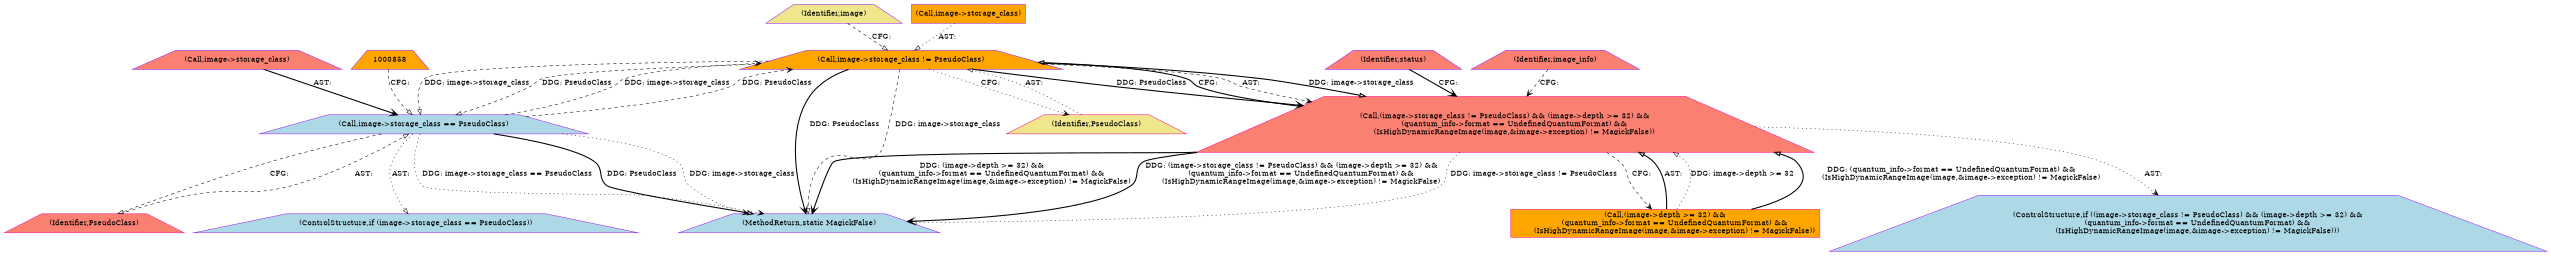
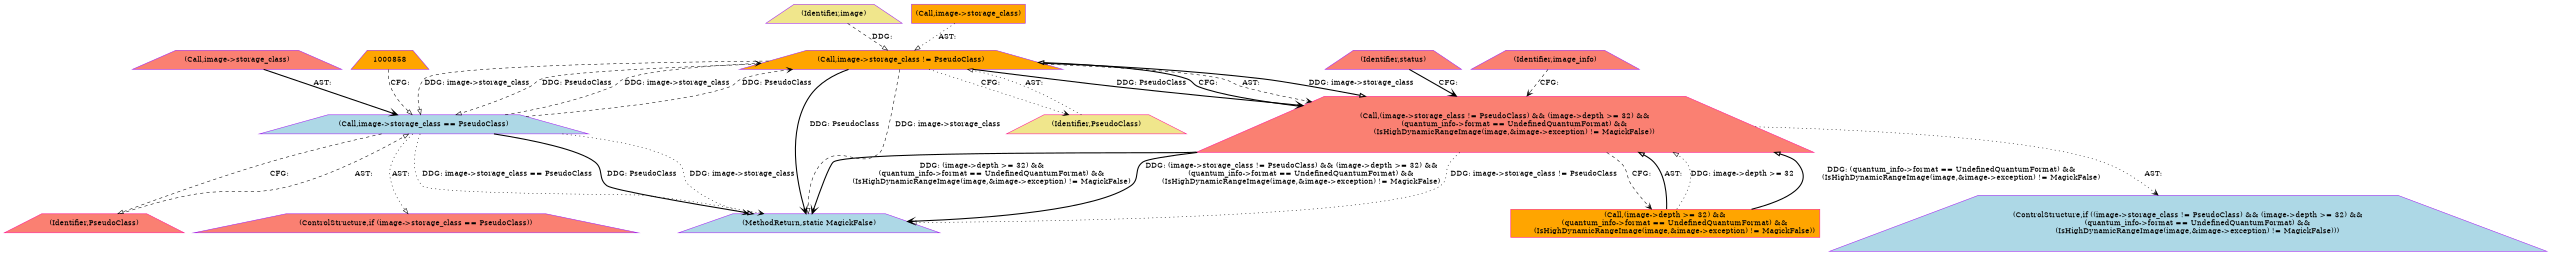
(883, 37) -> (883, 37)
(416, 223) -> (416, 223)
